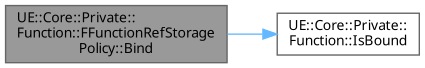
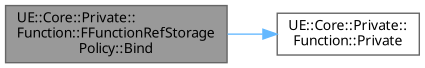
(348, 34) -> (348, 34)
